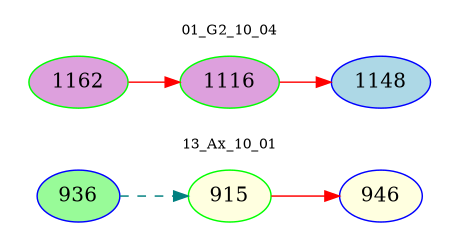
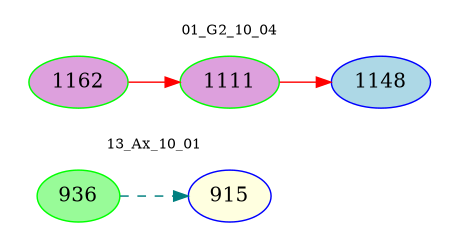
(230, 82) -> (230, 82)
(78, 196) -> (78, 196)
(230, 196) -> (230, 196)
(381, 196) -> none
